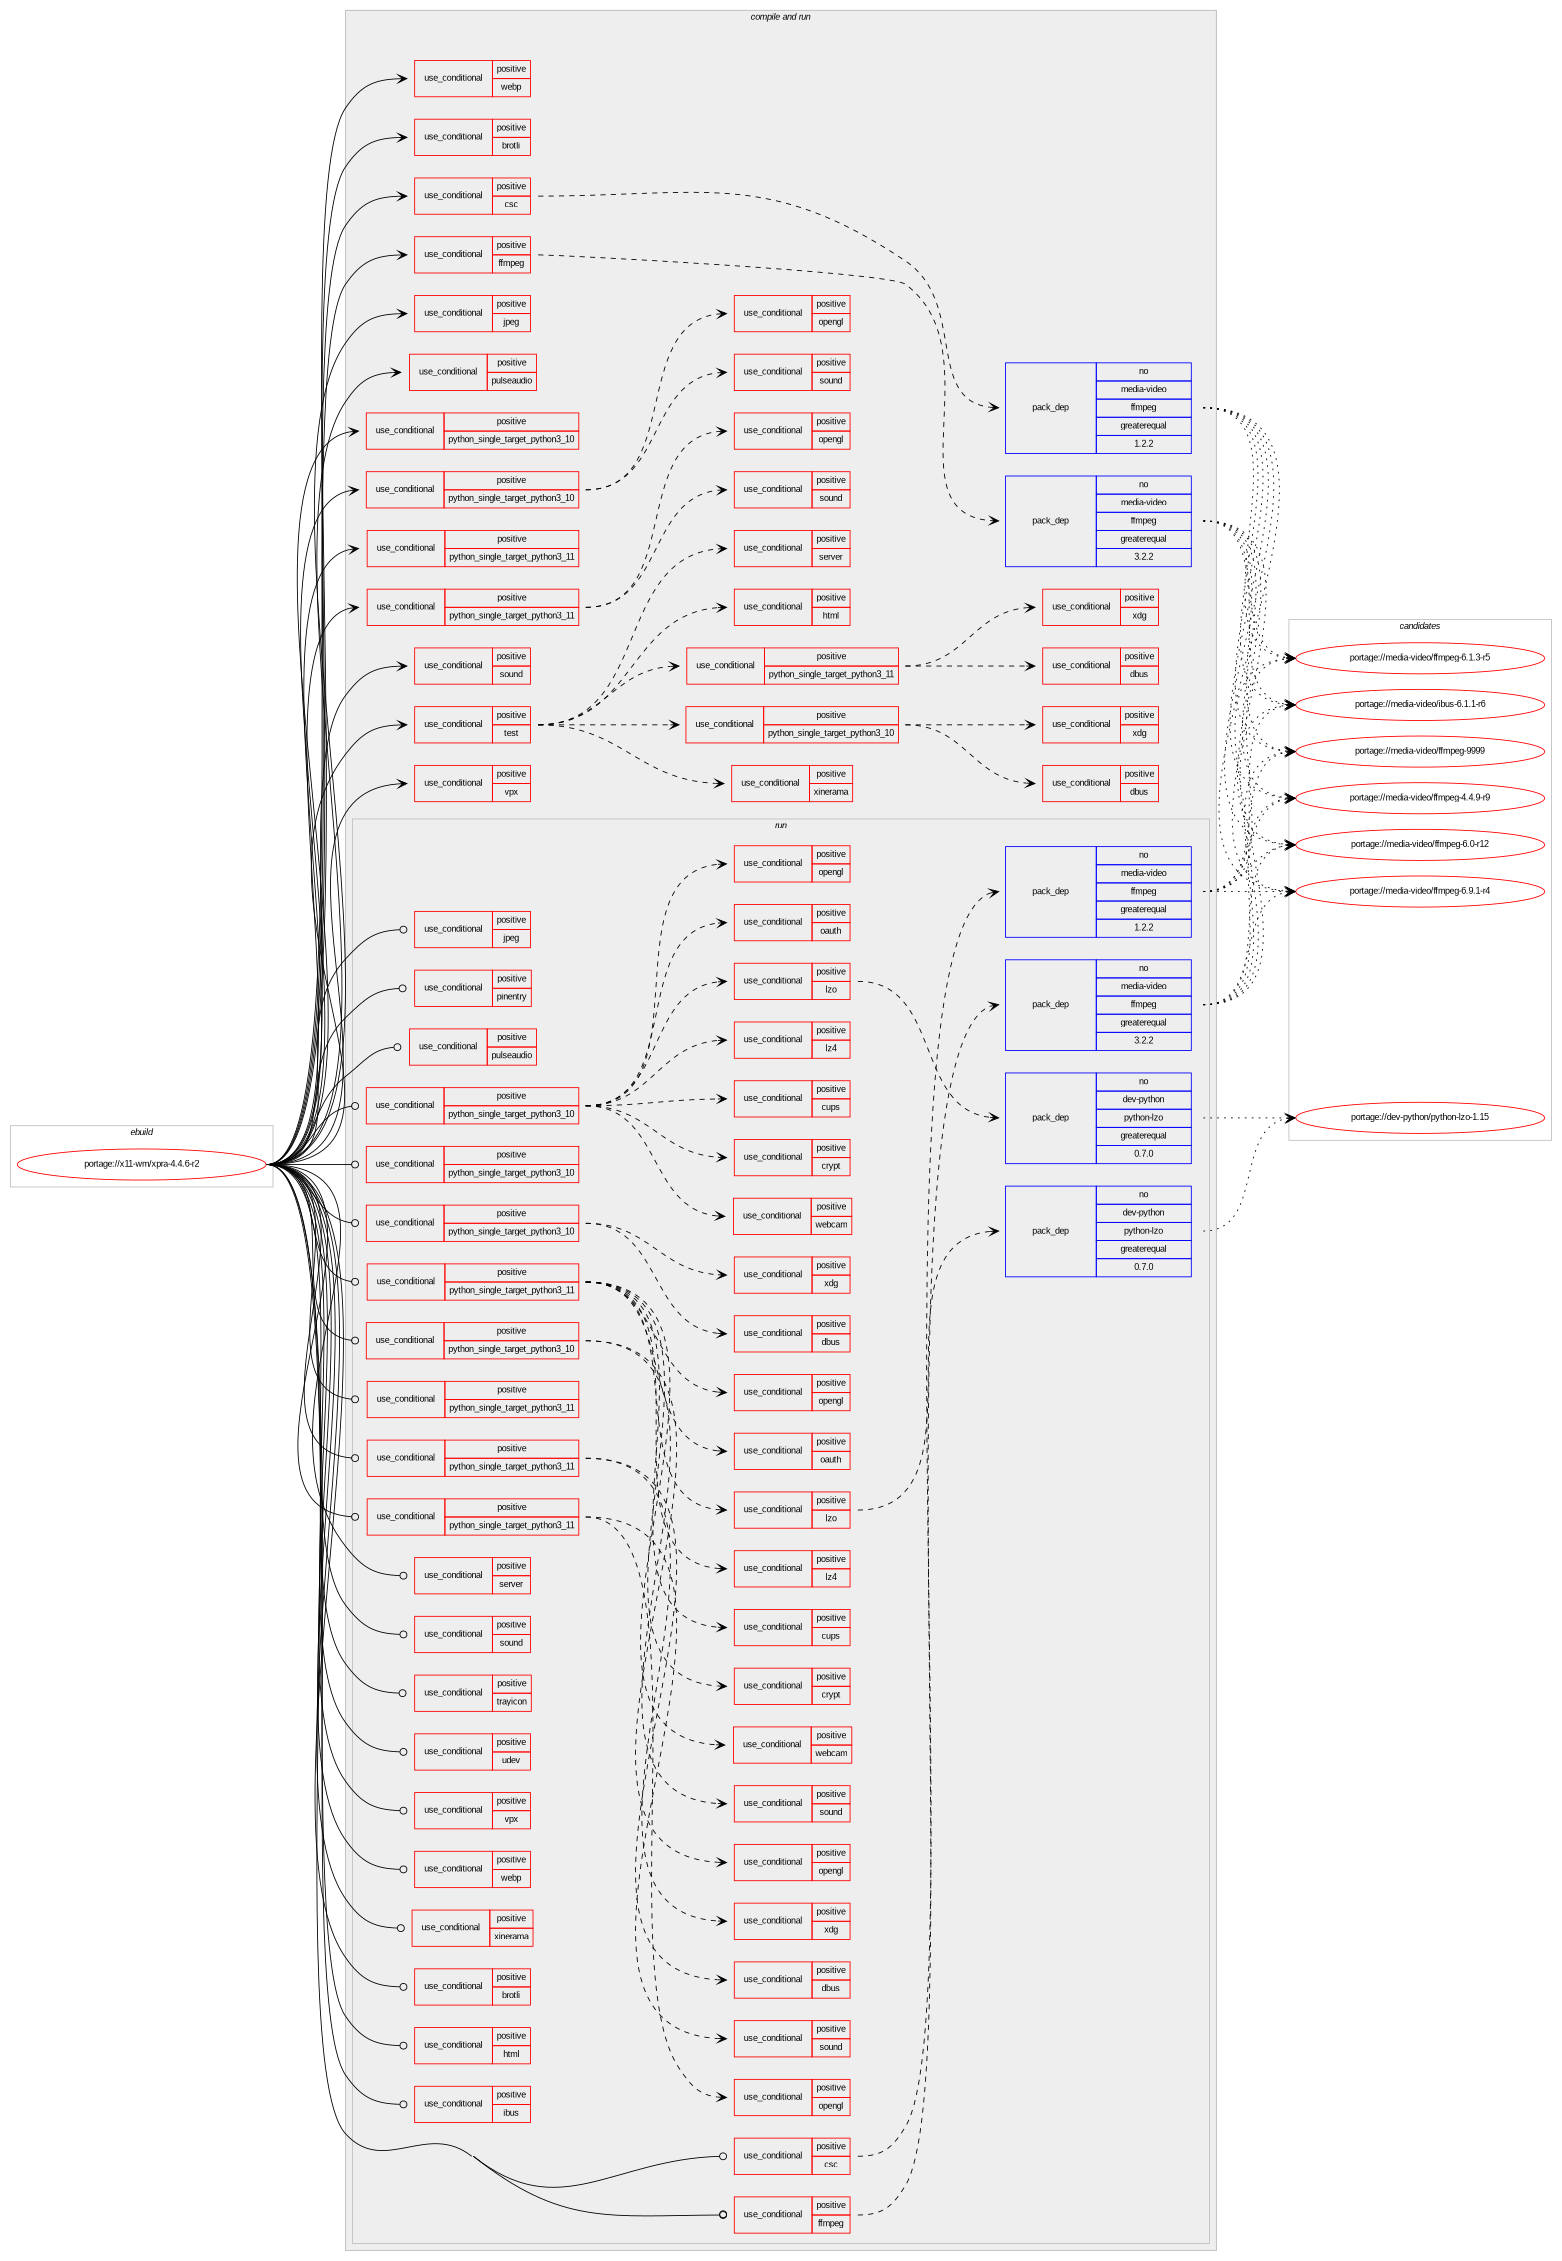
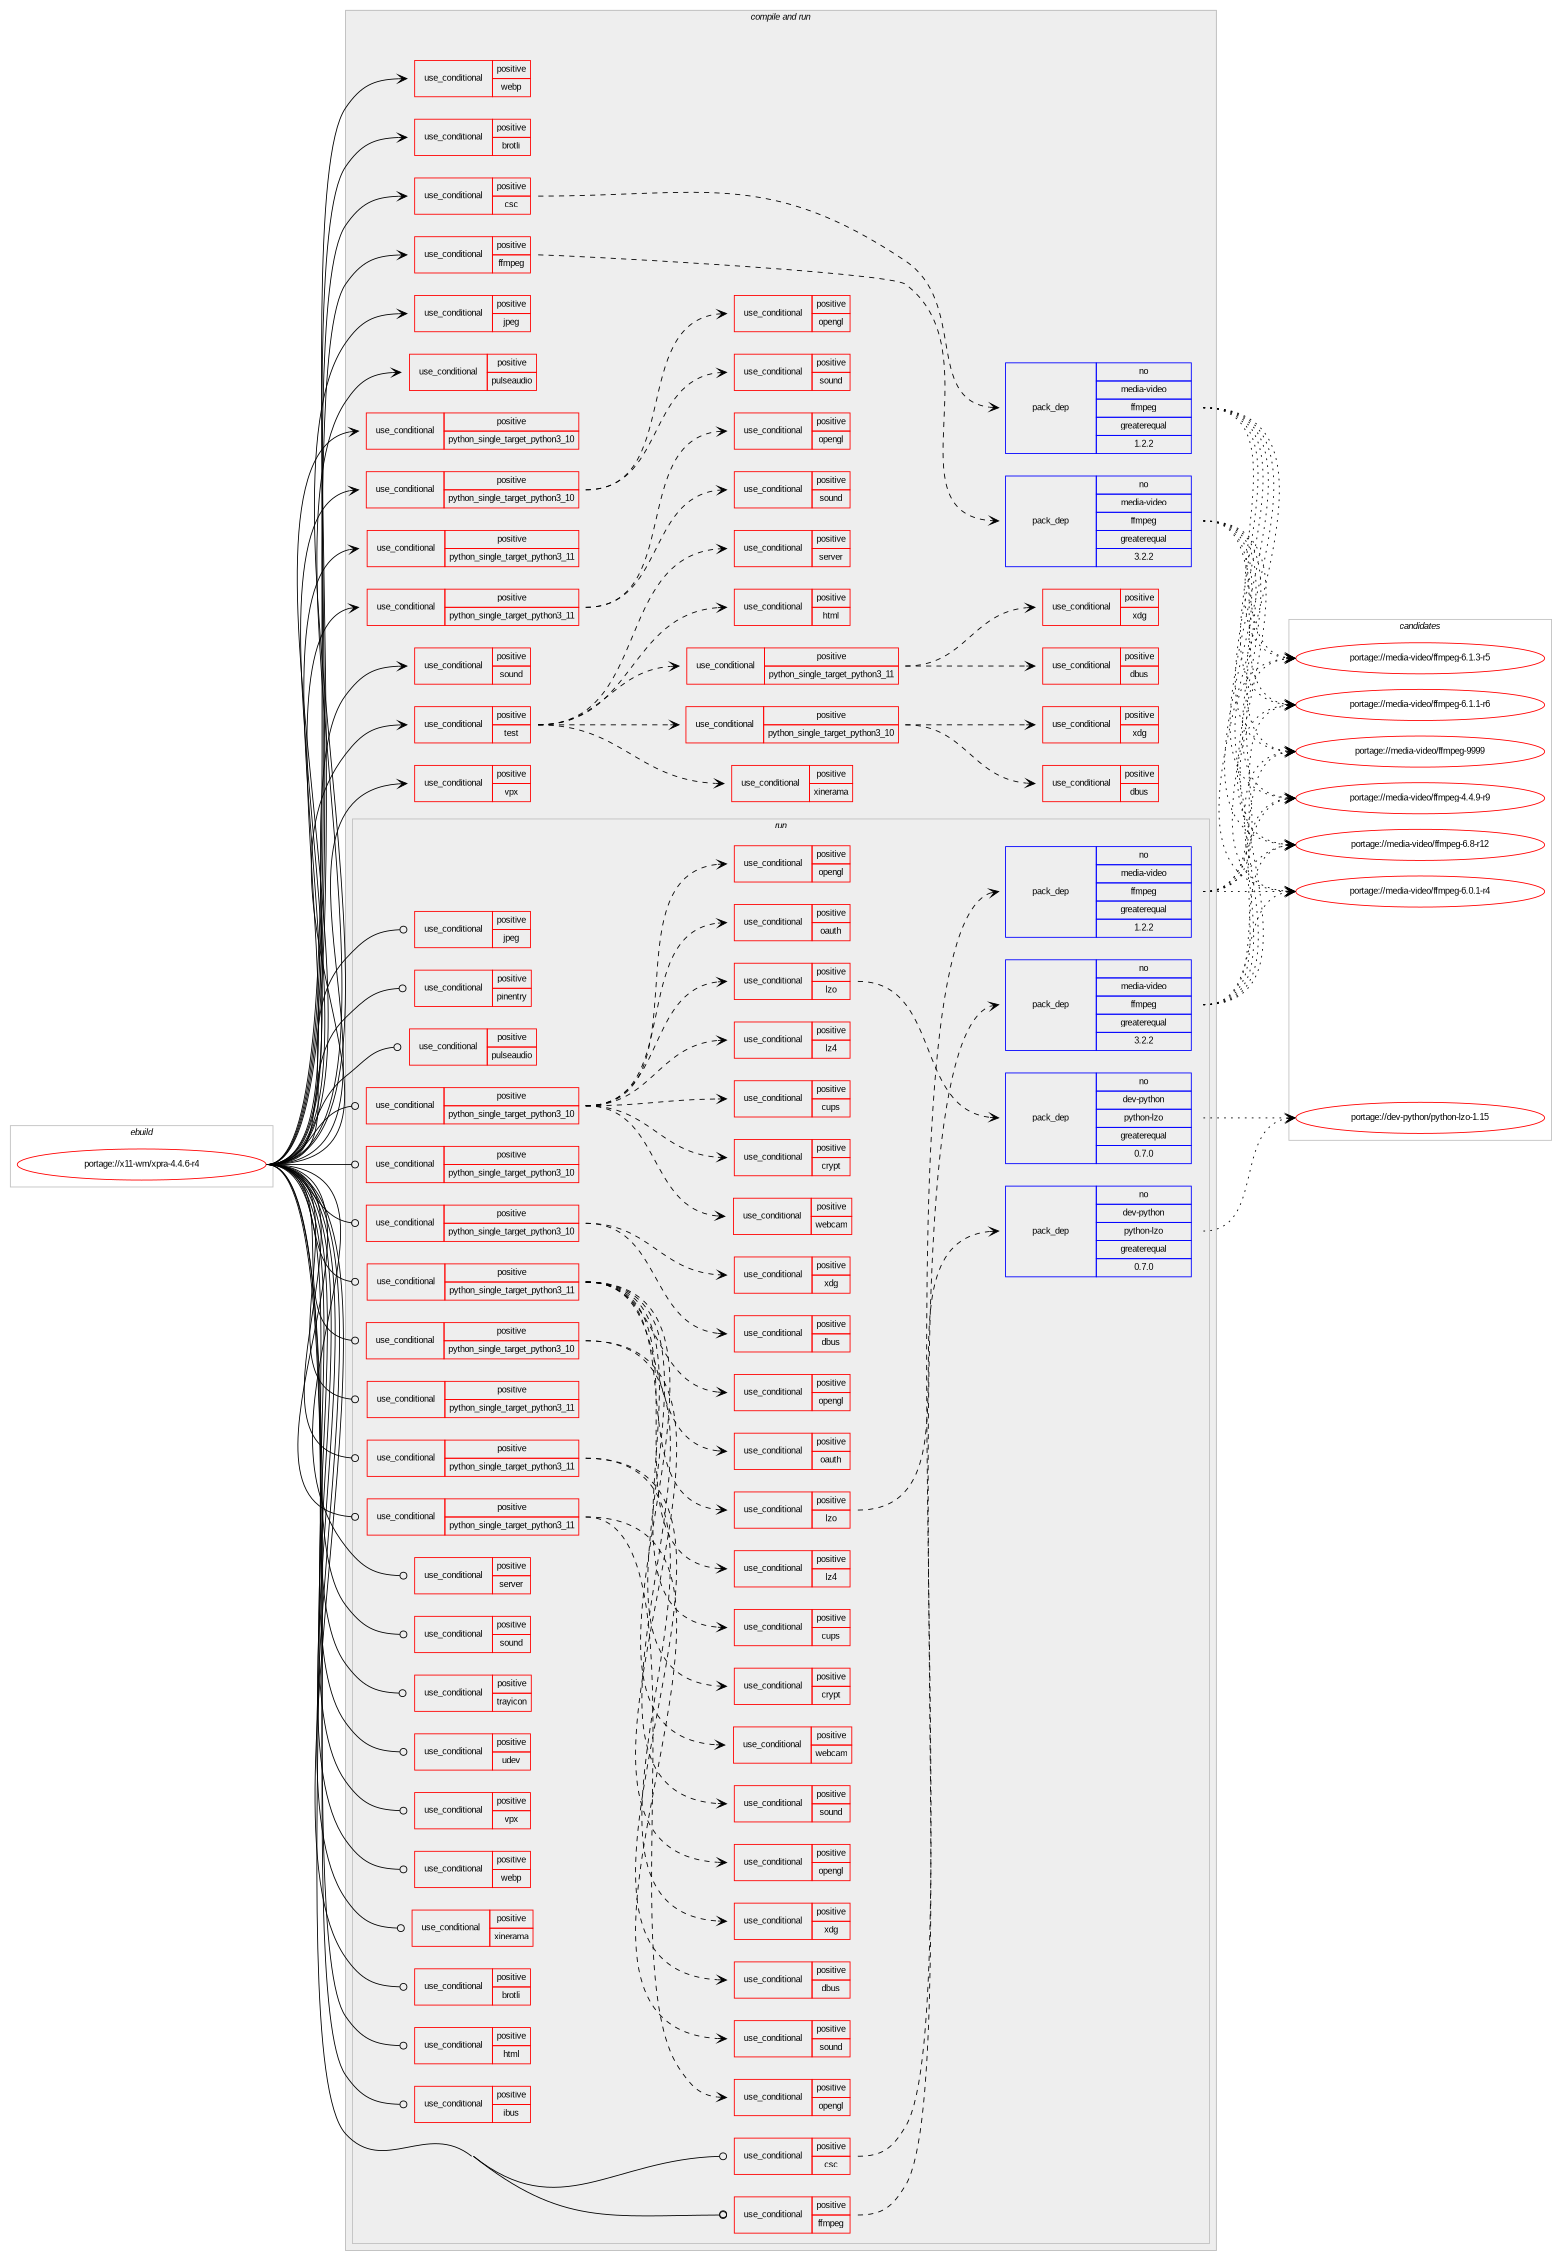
(1420, 705) -> (1420, 705)
(1420, 845) -> (1420, 845)
(1420, 892) -> (1420, 892)
(142, 1165) -> (142, 1165)
